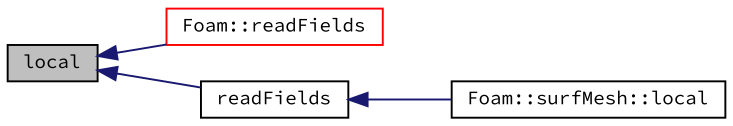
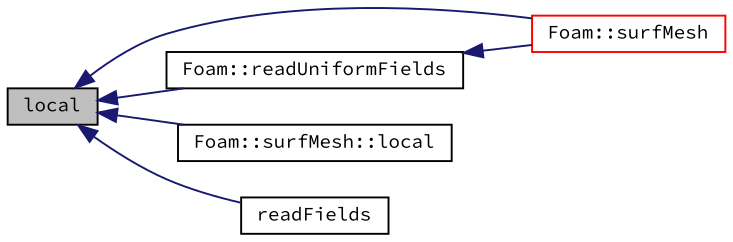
(275, 27) -> (629, 34)
none -> (315, 70)
(409, 100) -> (150, 120)
